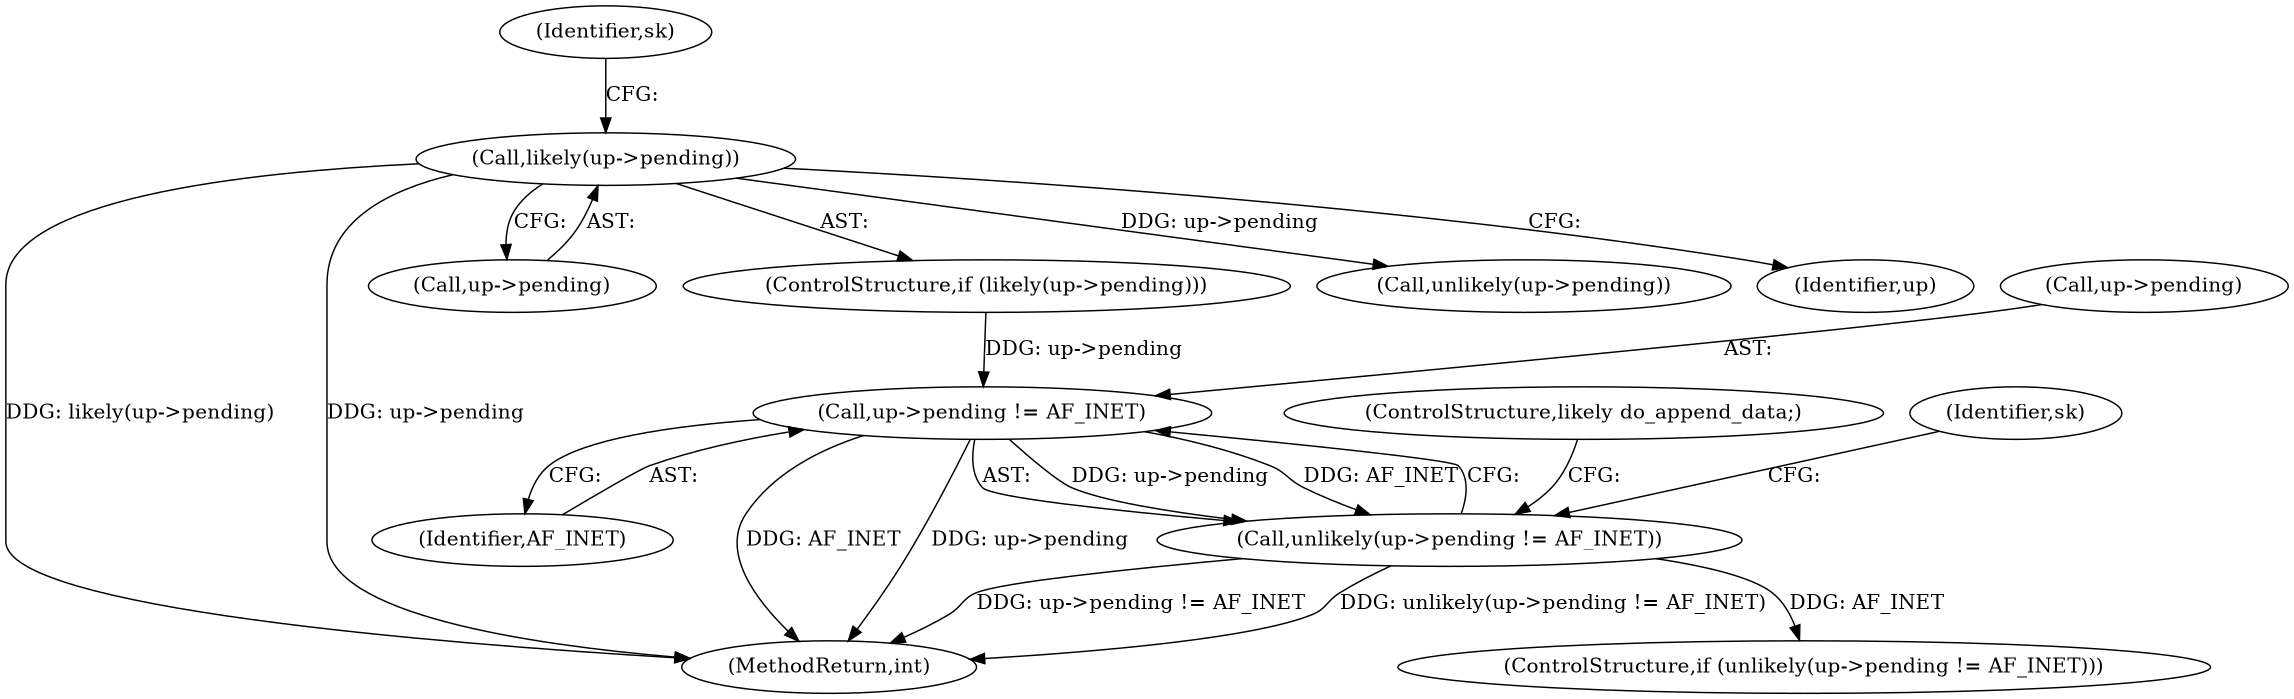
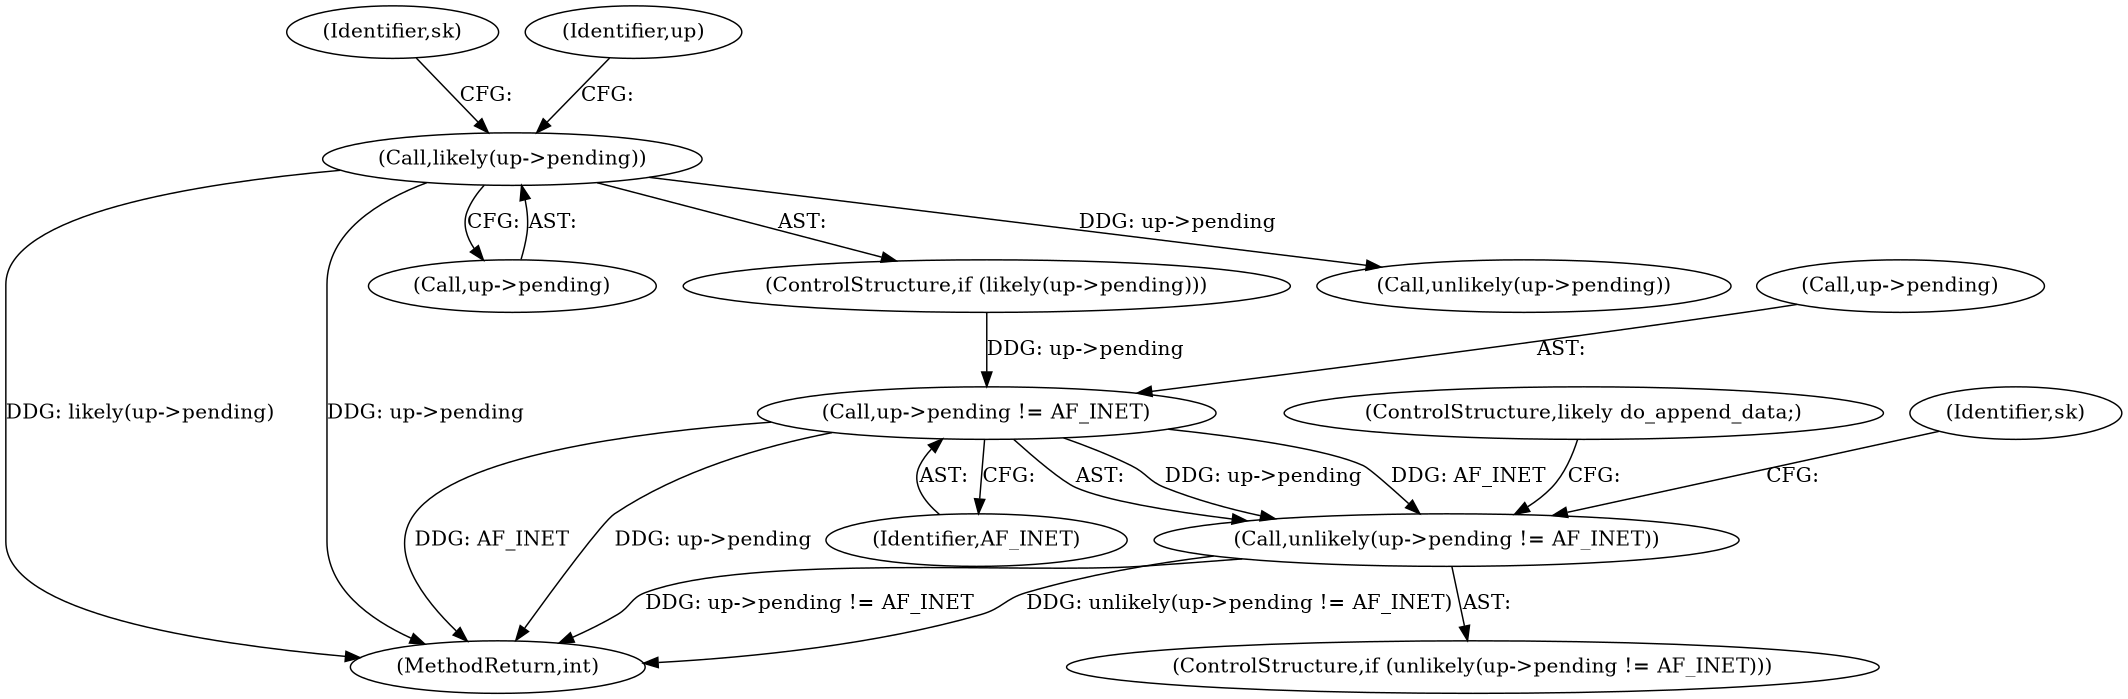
(1280, 204) -> (578, 90)
(1340, 449) -> none
(1867, 604) -> (1490, 604)
